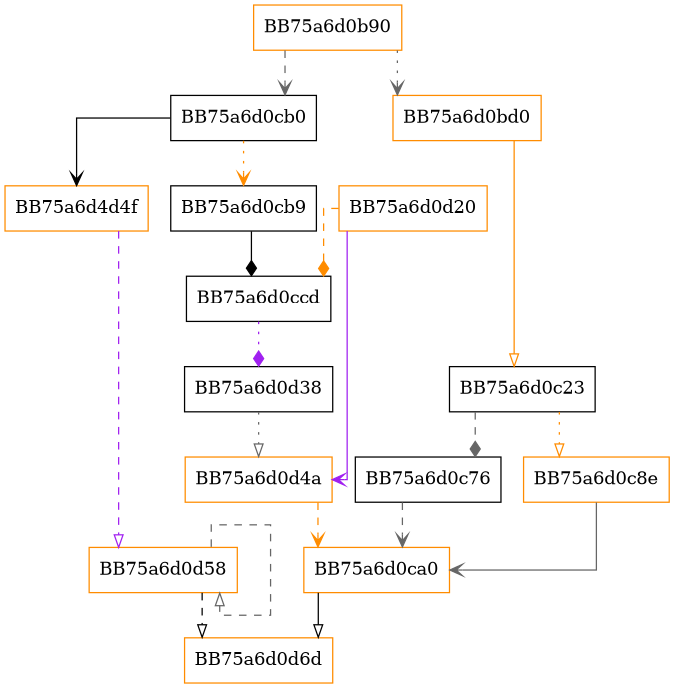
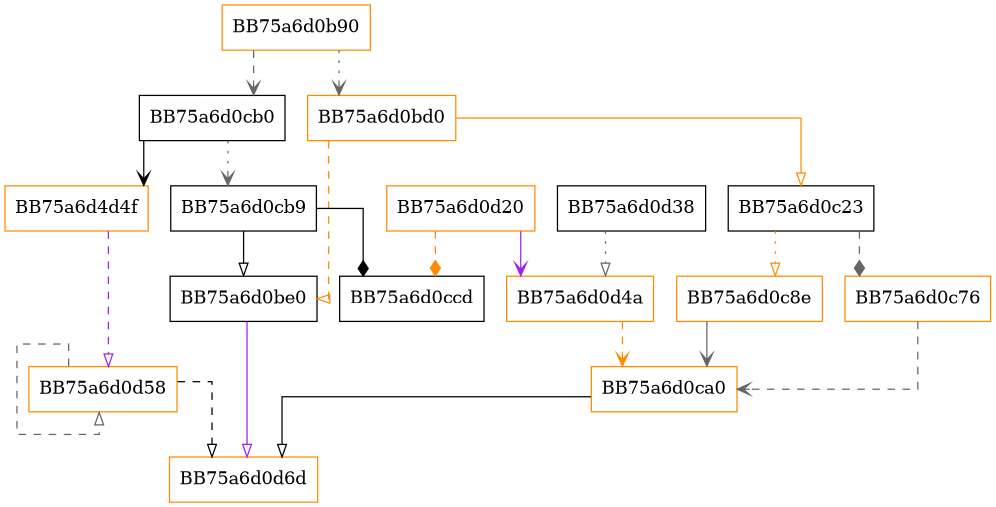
(244, 157) -> (228, 157)
none -> (244, 299)
(259, 336) -> none
(428, 480) -> (918, 299)
